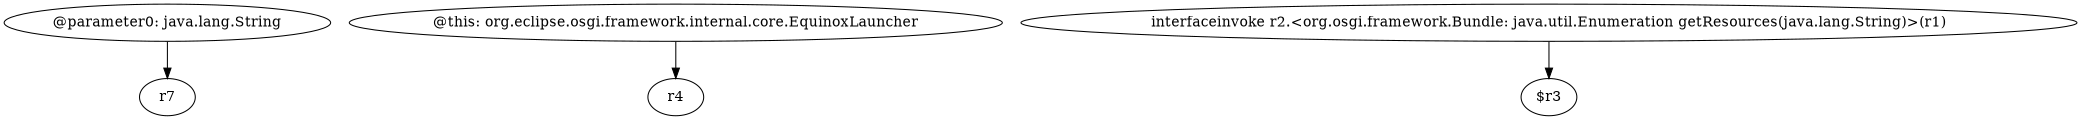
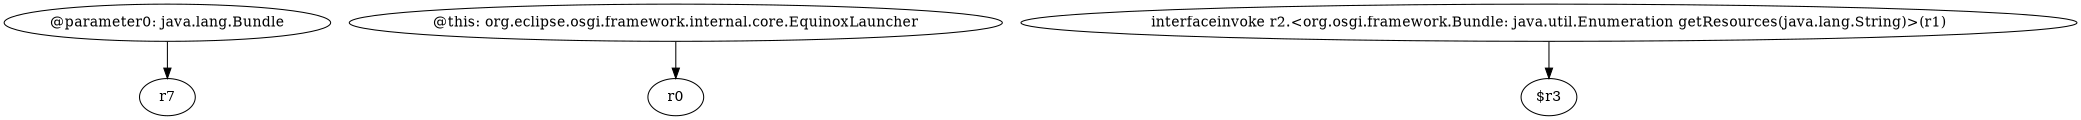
(167, 23) -> (167, 23)
(676, 97) -> (676, 97)
